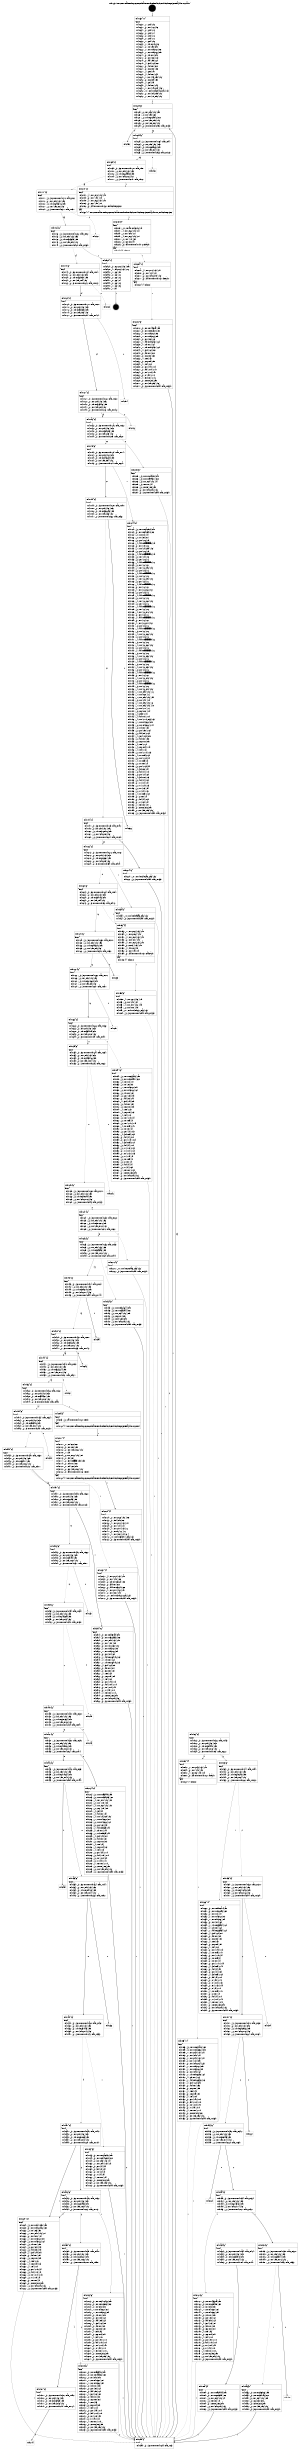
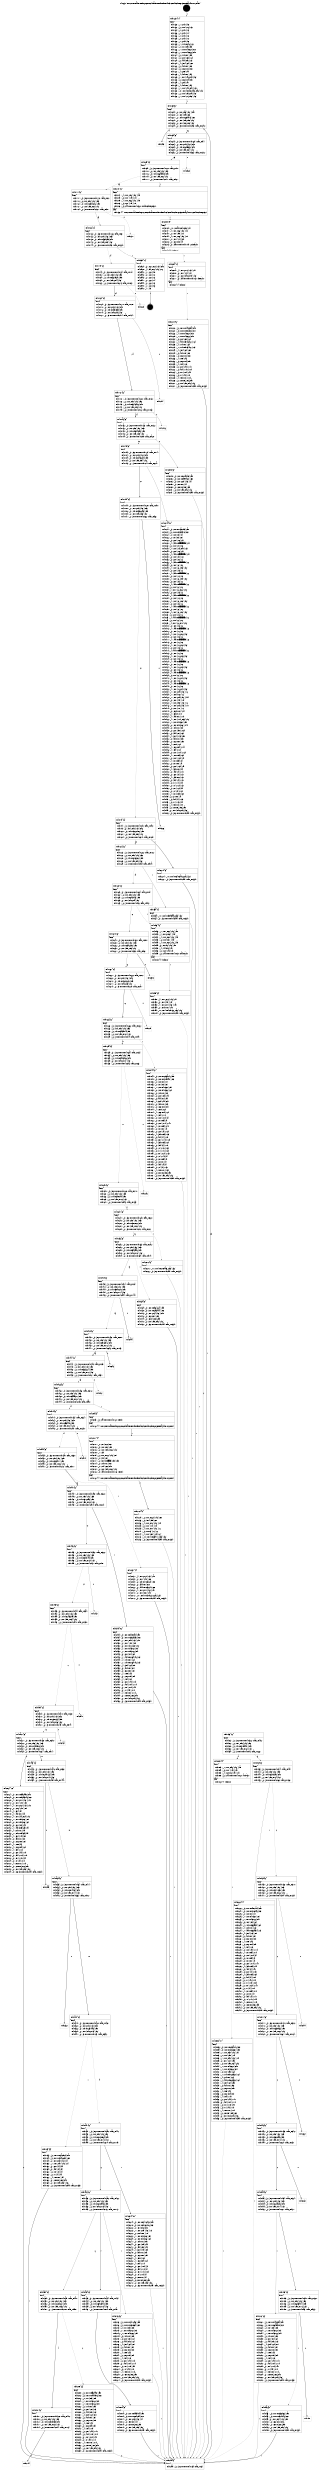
(62, 2215) -> (100, 2251)
